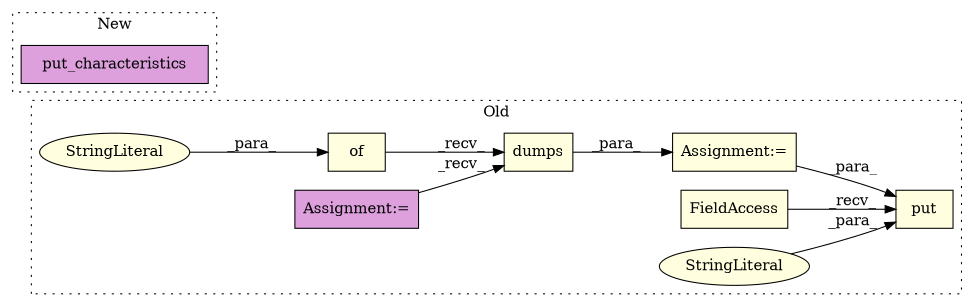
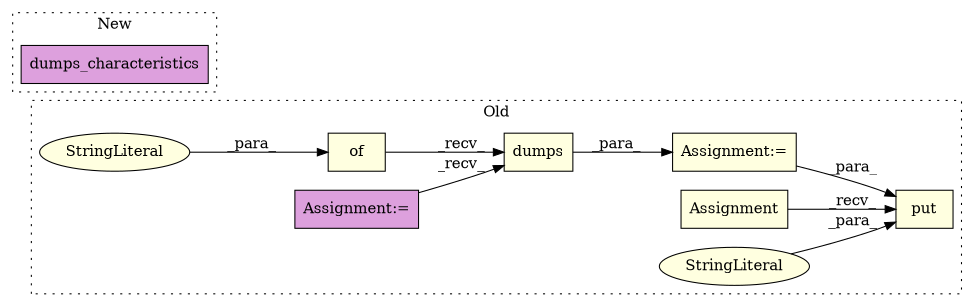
(115, 64) -> (115, 64)
(734, 209) -> (734, 209)
